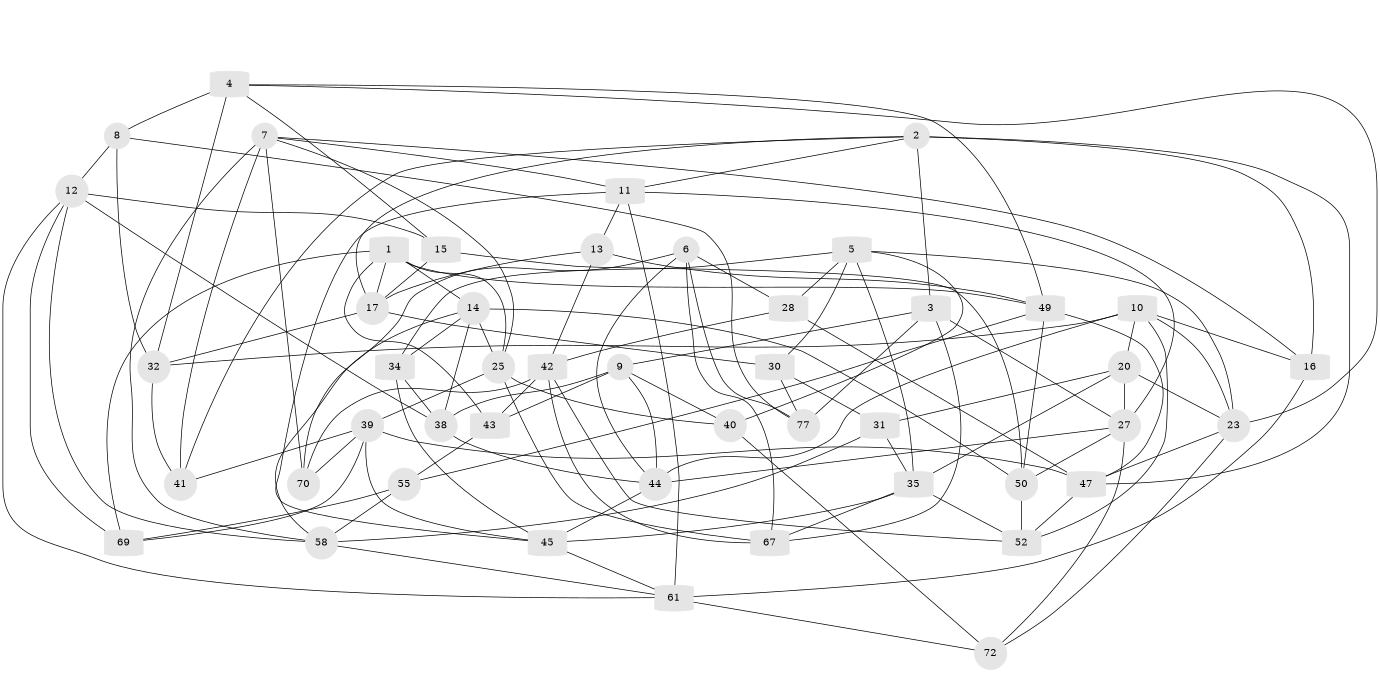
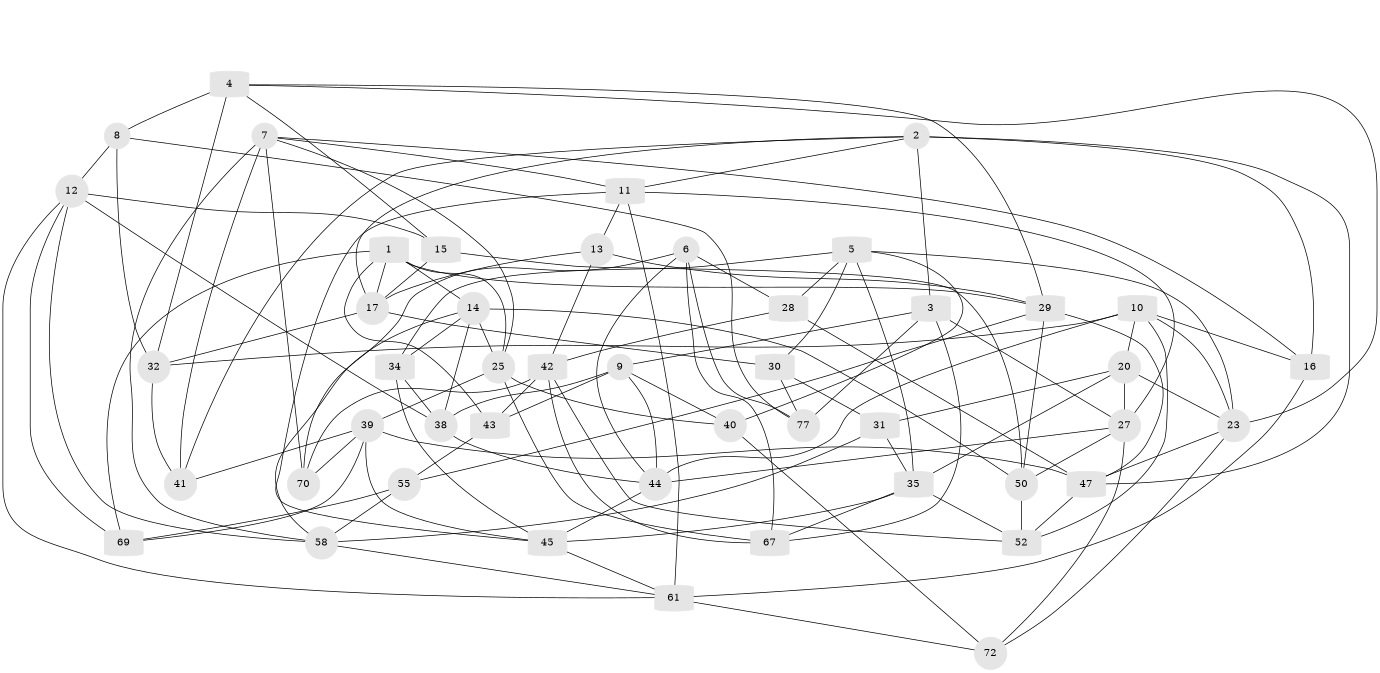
(1045, 308) -> (1045, 308)
